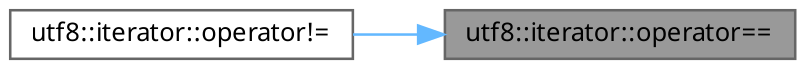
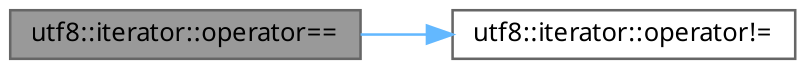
(385, 35) -> (394, 35)
